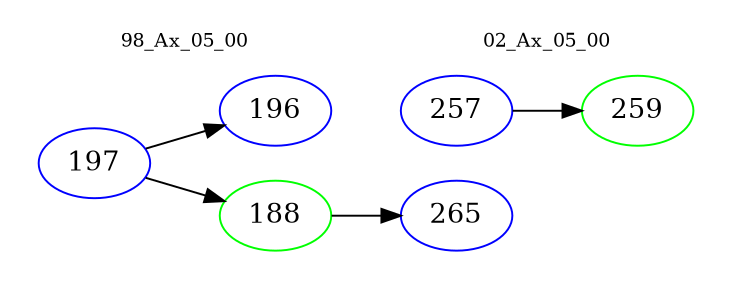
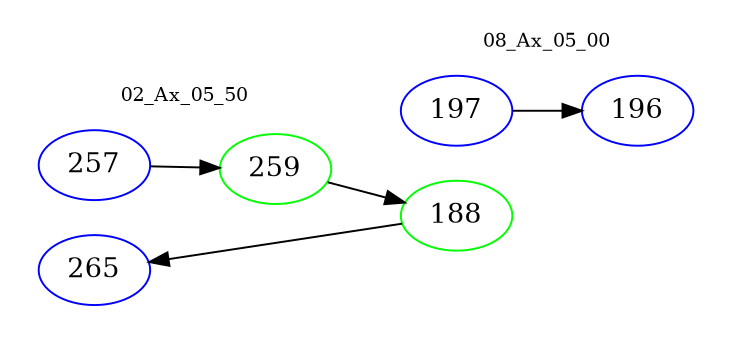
(185, 42) -> (547, 42)
(547, 42) -> (185, 96)
(175, 187) -> (358, 190)
